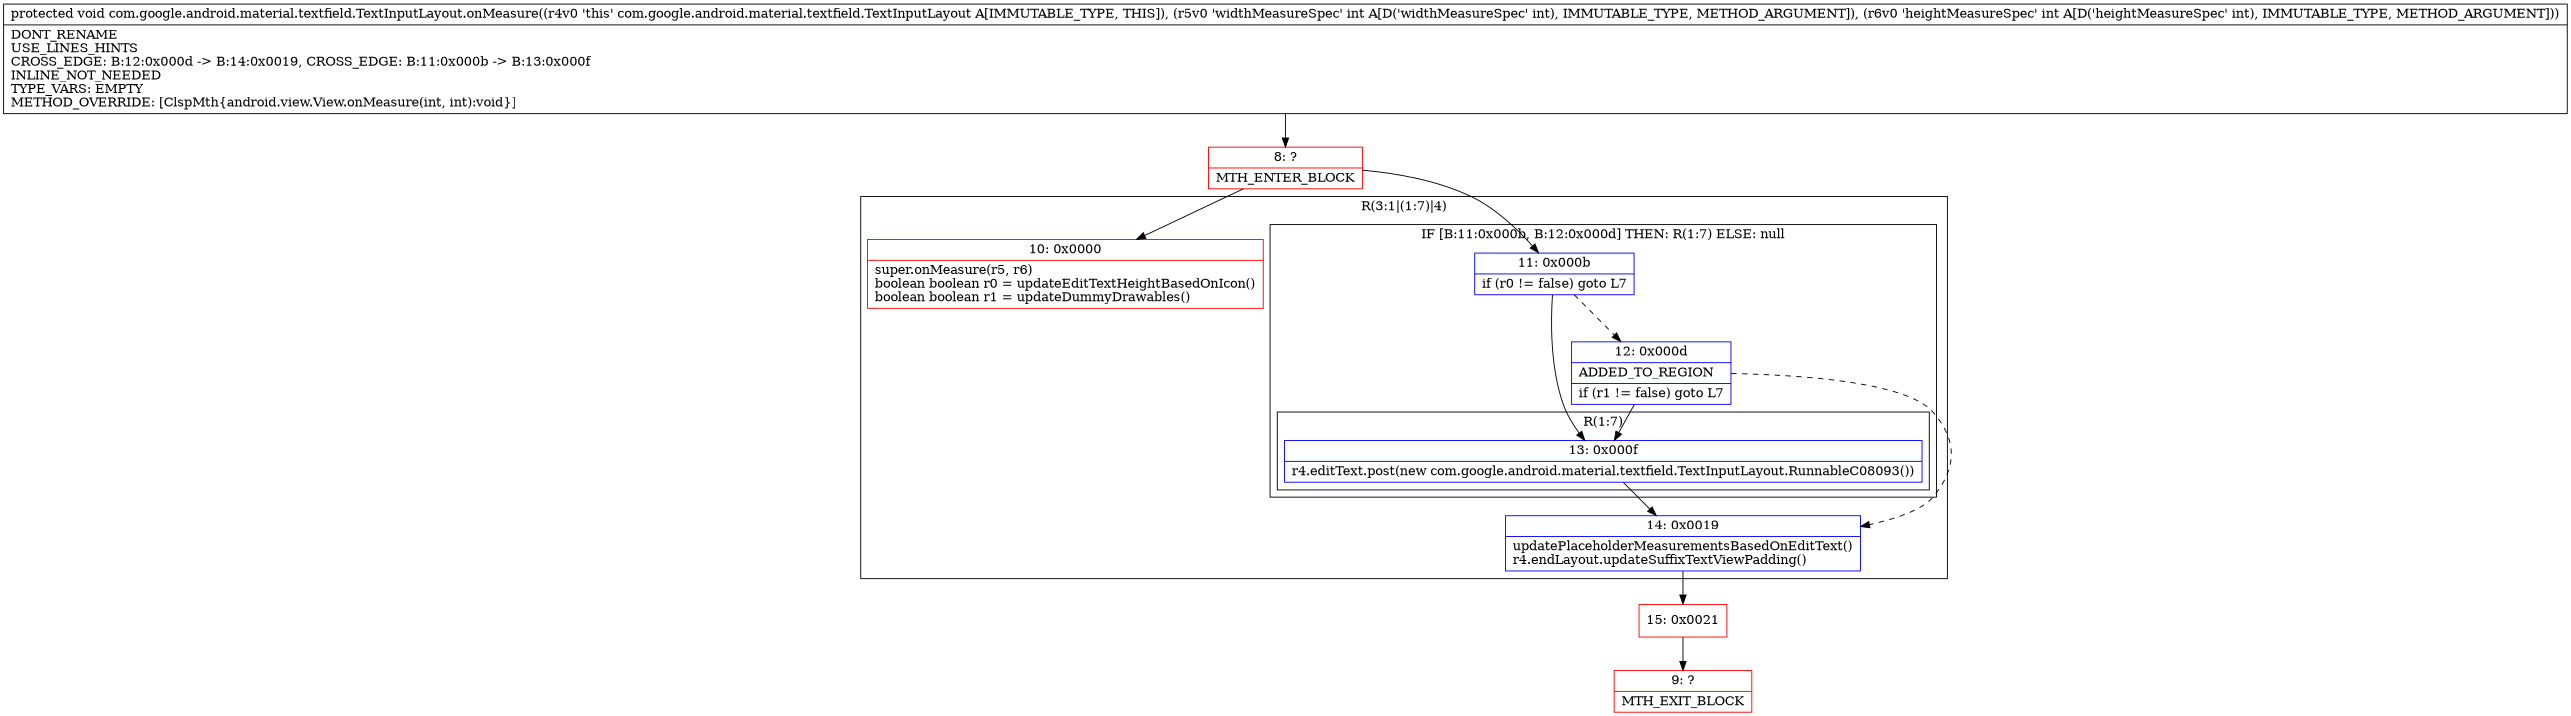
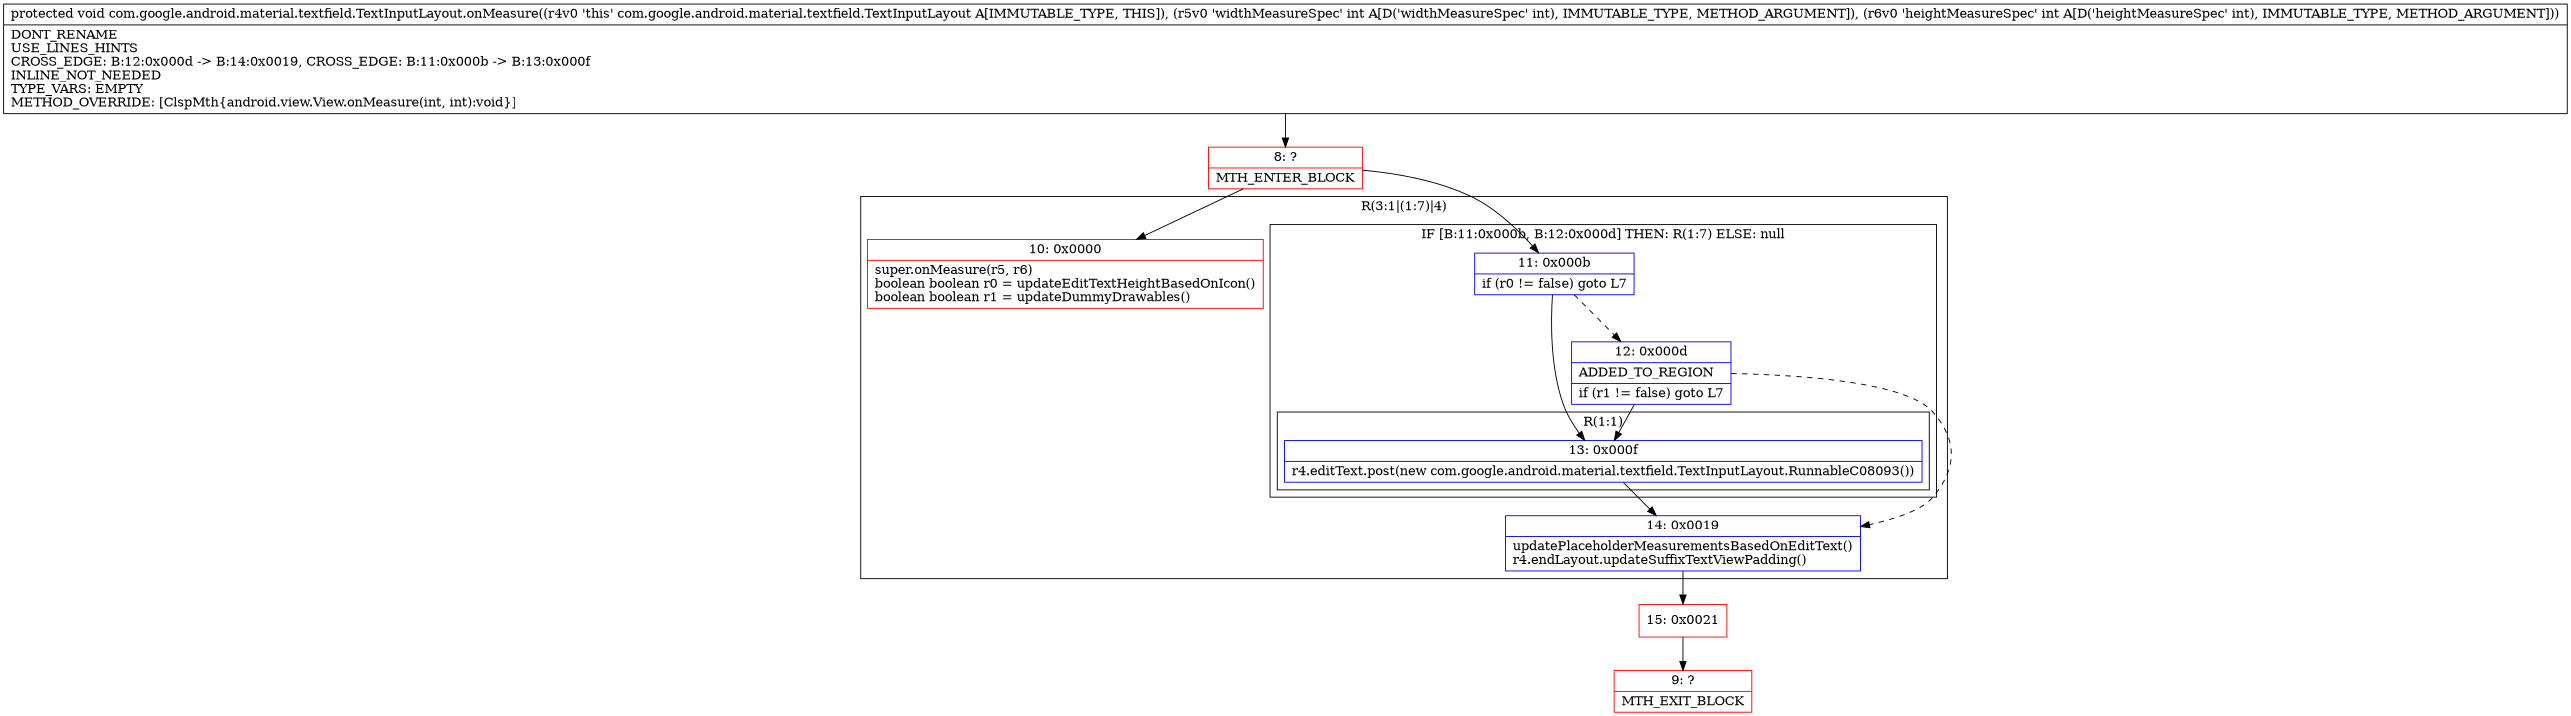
(1603, 422) -> (1603, 422)
